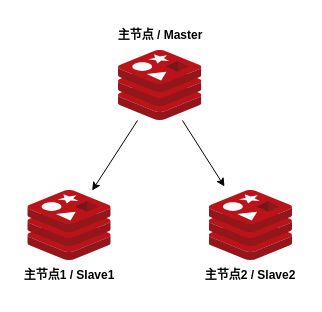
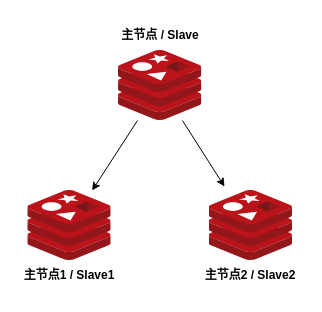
(161, 36) -> (161, 36)
